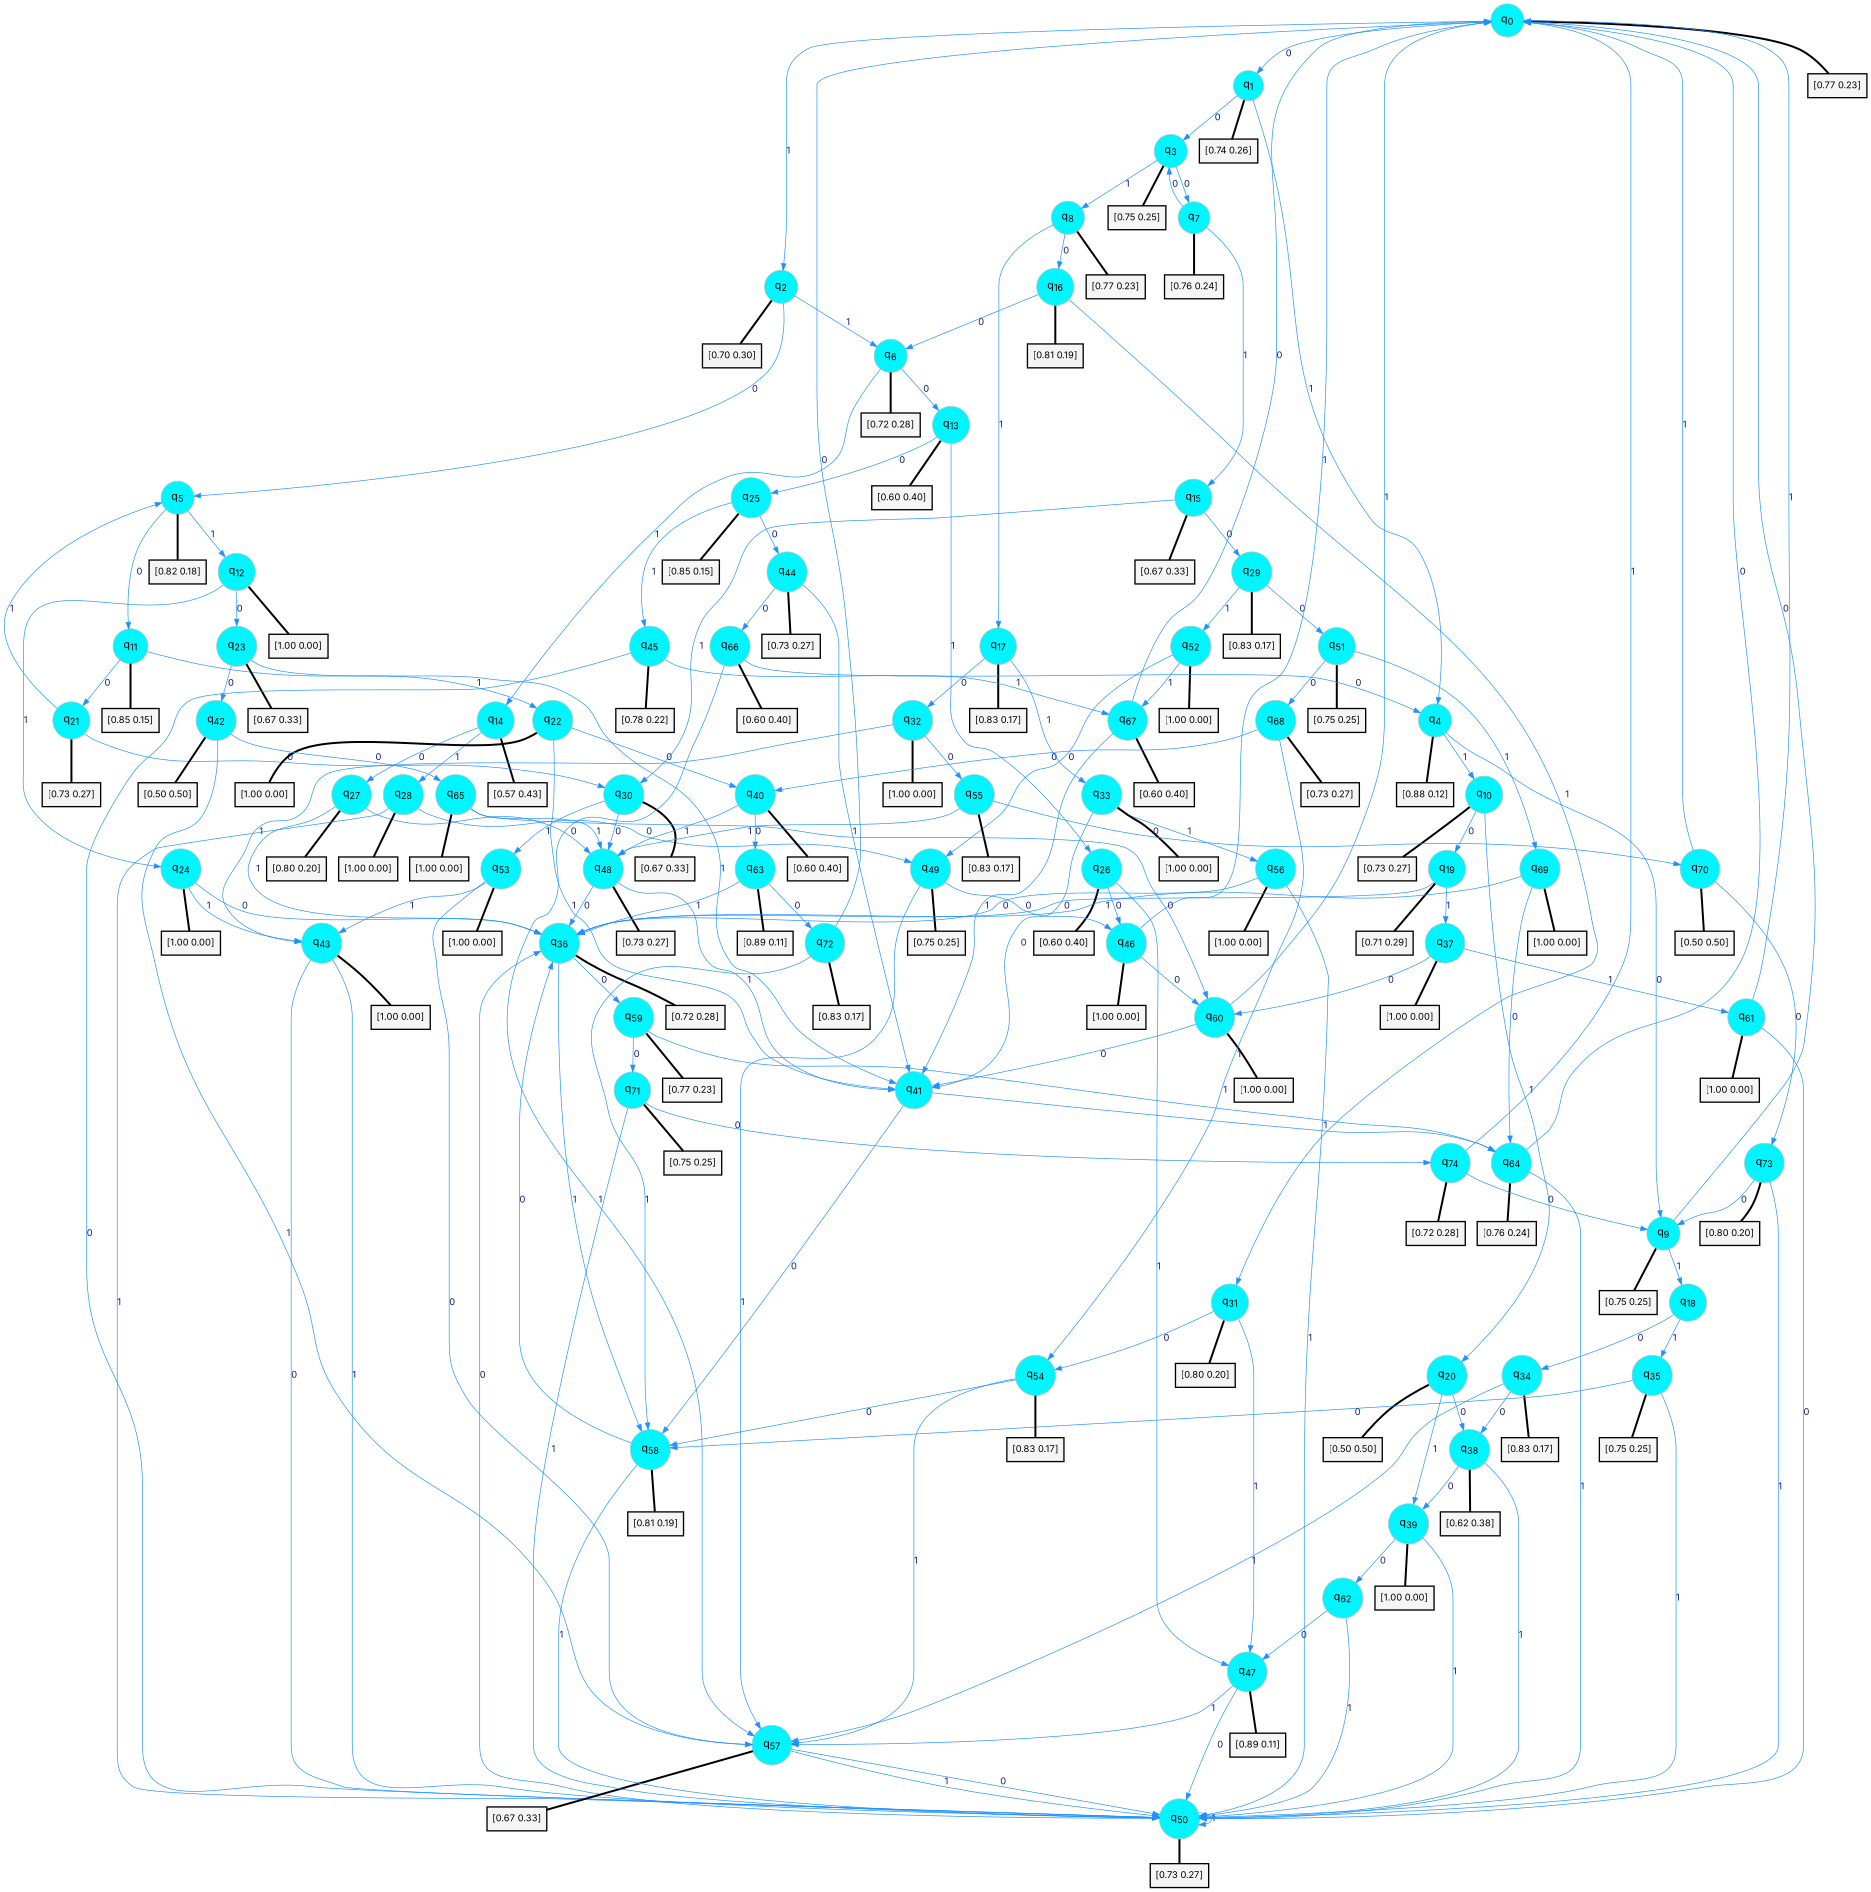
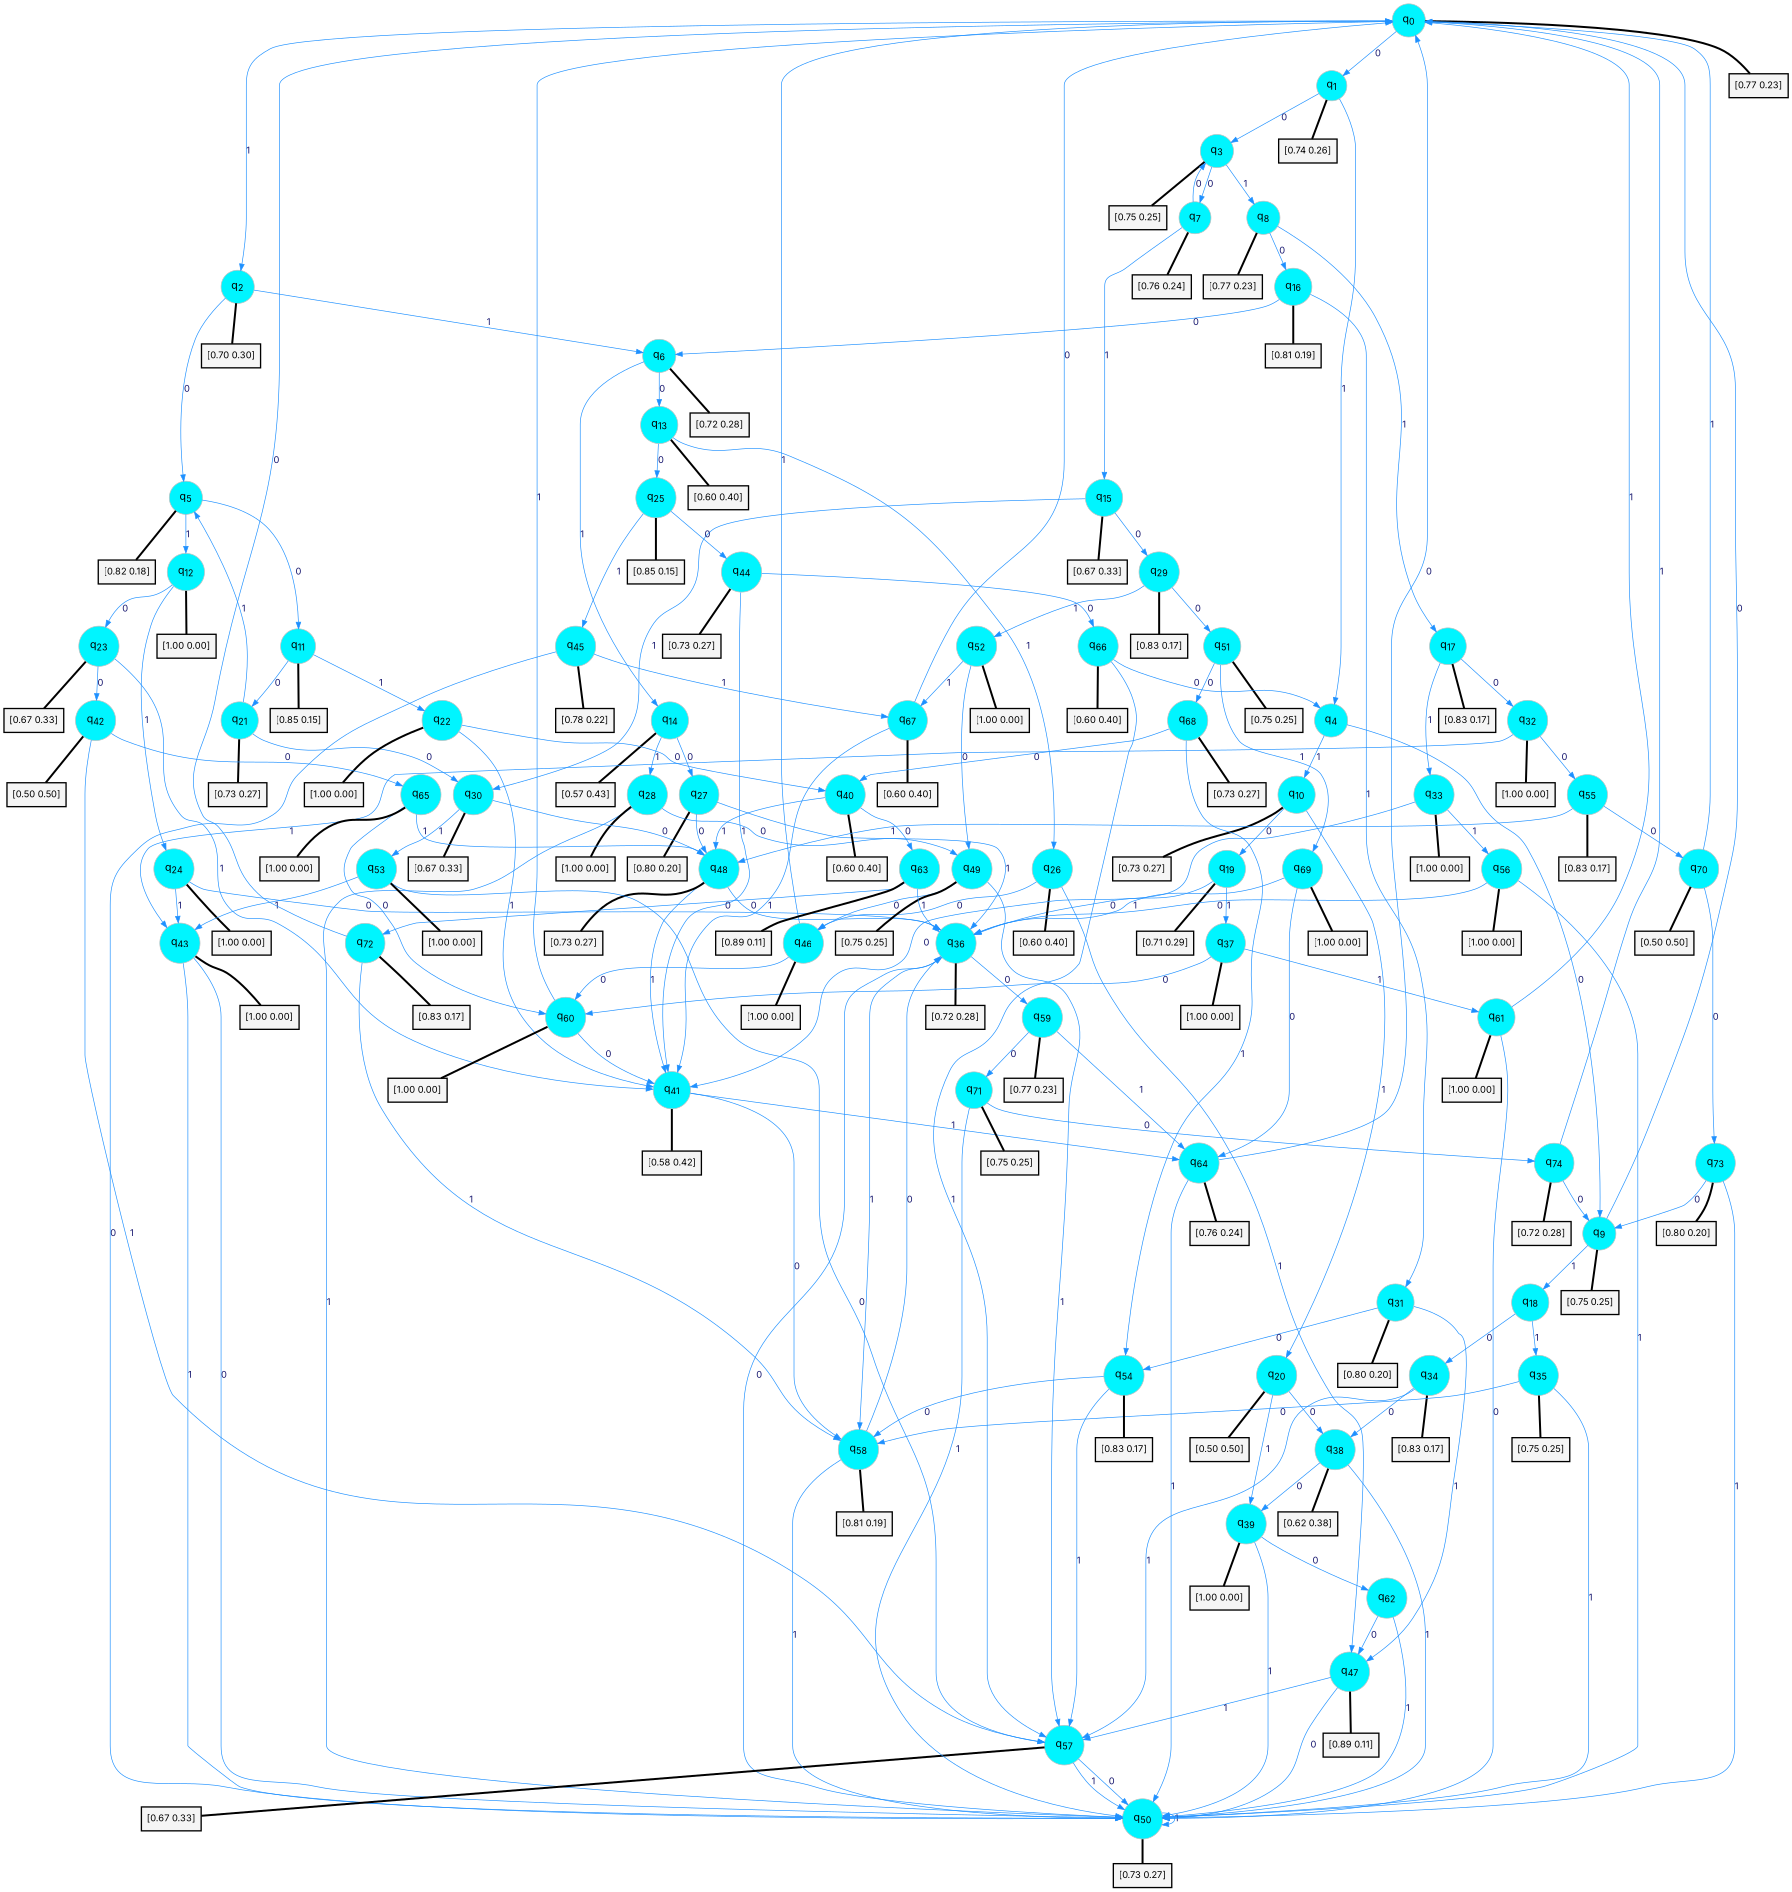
(1425, 795) -> none
none -> (672, 1163)
